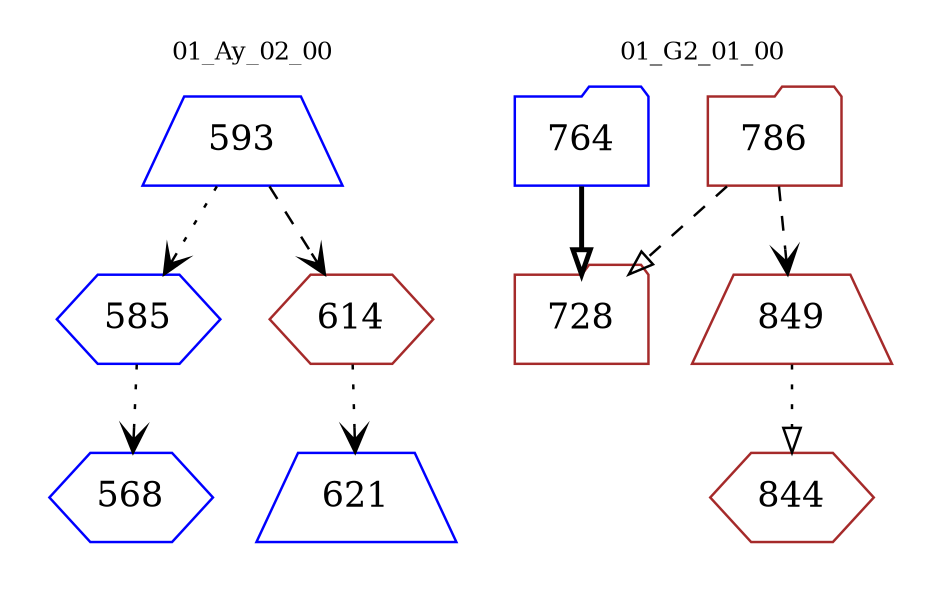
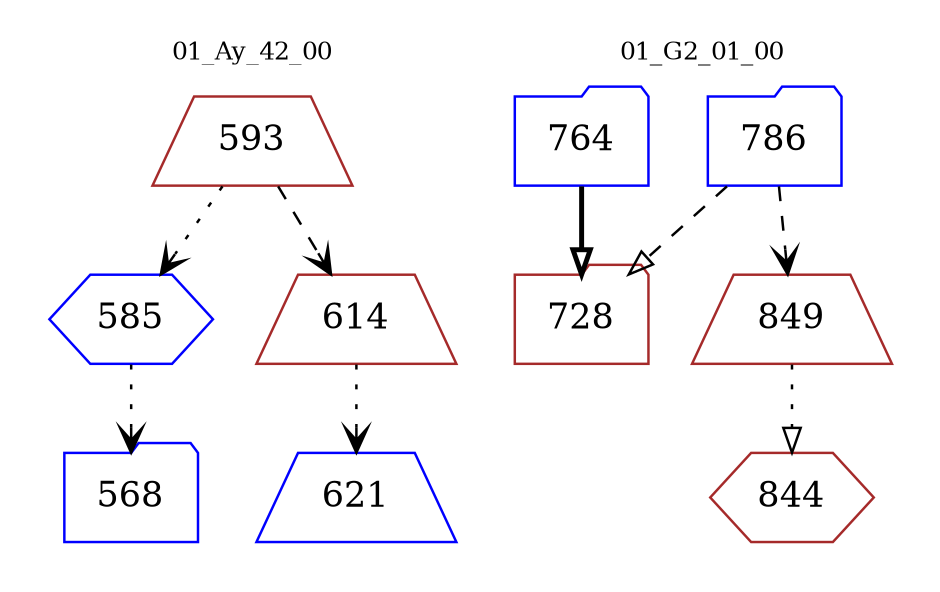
(252, 53) -> (252, 53)
(243, 141) -> (252, 141)
(775, 141) -> (775, 141)
(351, 319) -> (356, 319)
(131, 497) -> (131, 497)
